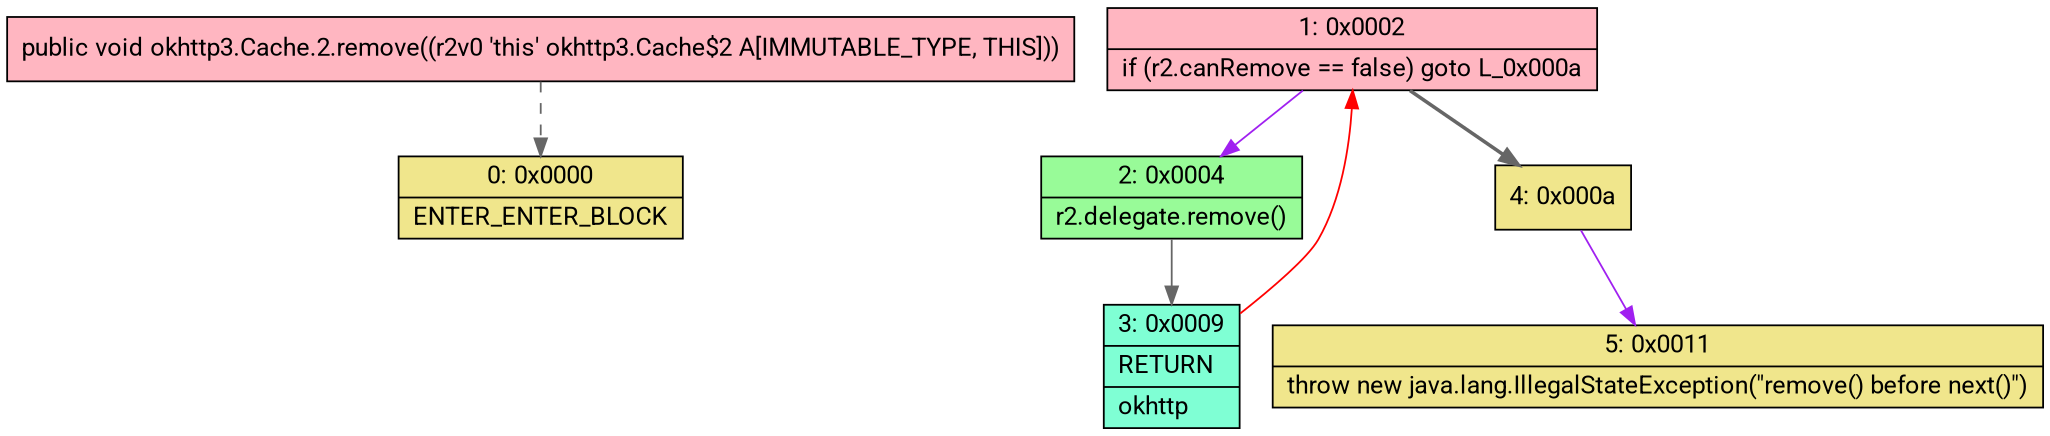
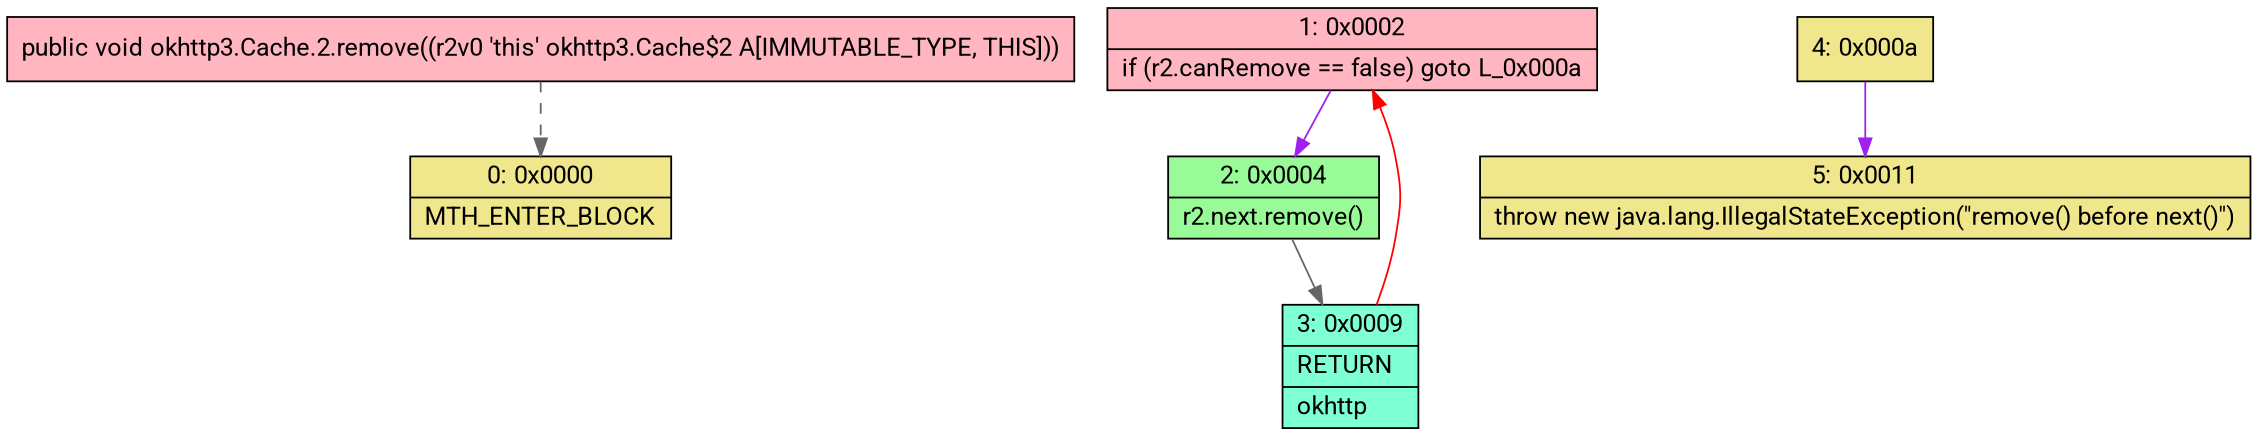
(1457, 123) -> none
(541, 217) -> (541, 217)
(1172, 217) -> (1274, 217)
